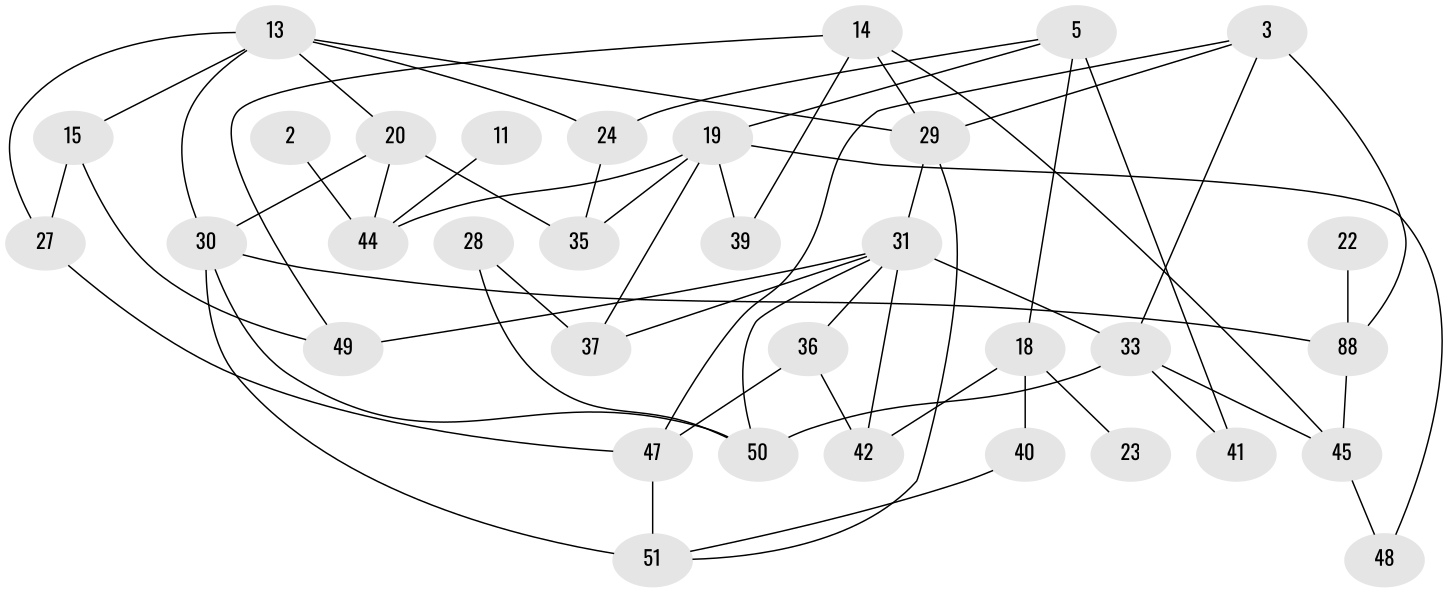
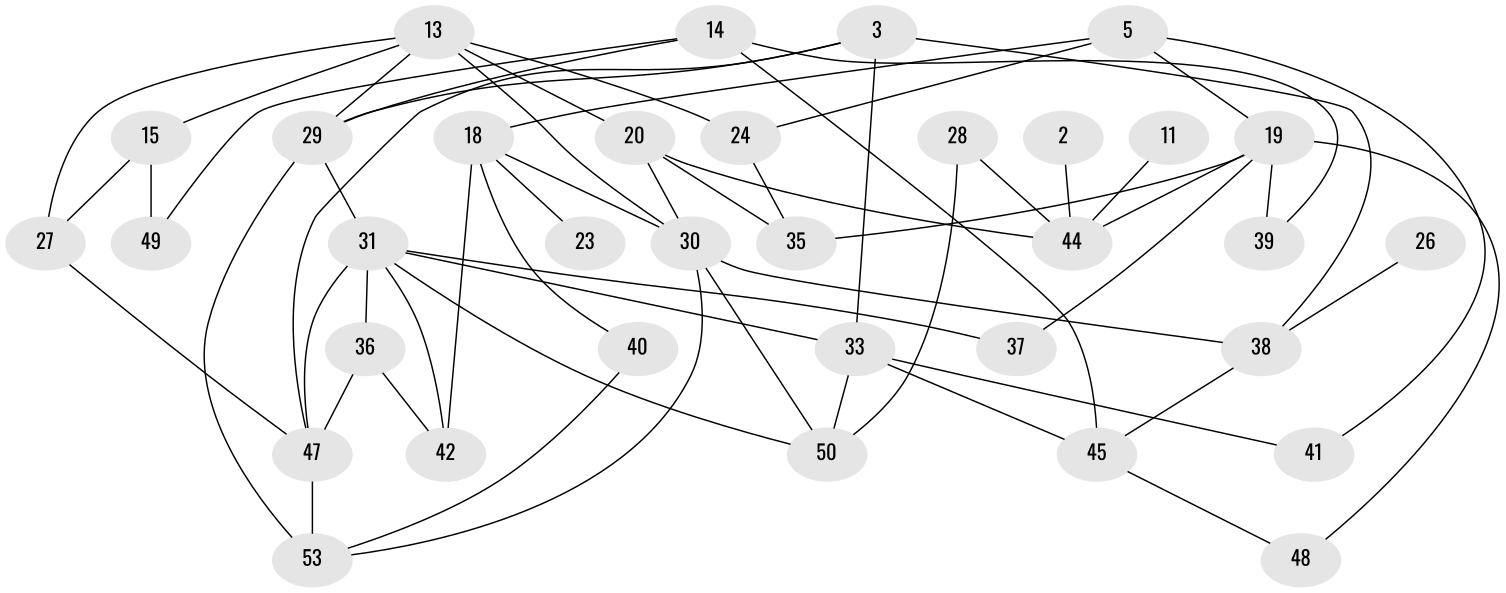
none -> (582, 191)
(1348, 243) -> (1426, 243)
(541, 304) -> (1015, 191)
(588, 308) -> (308, 342)
(1348, 349) -> (1261, 349)
(653, 560) -> (312, 560)
